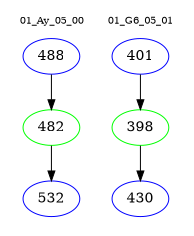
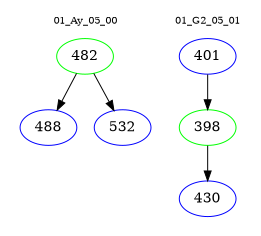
(141, 21) -> (208, 21)
(51, 87) -> (69, 87)
